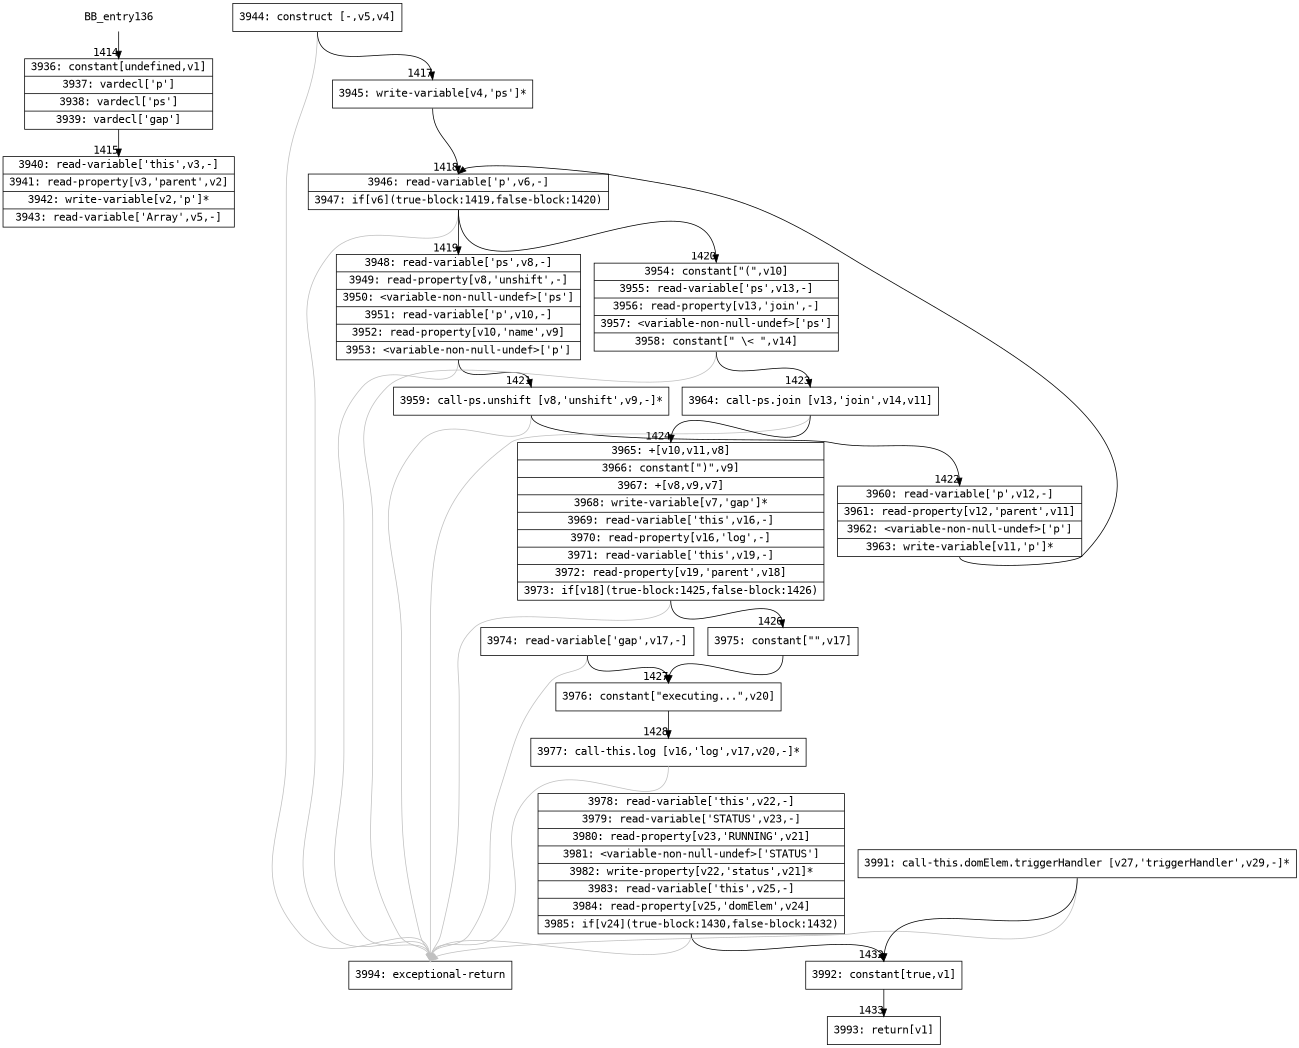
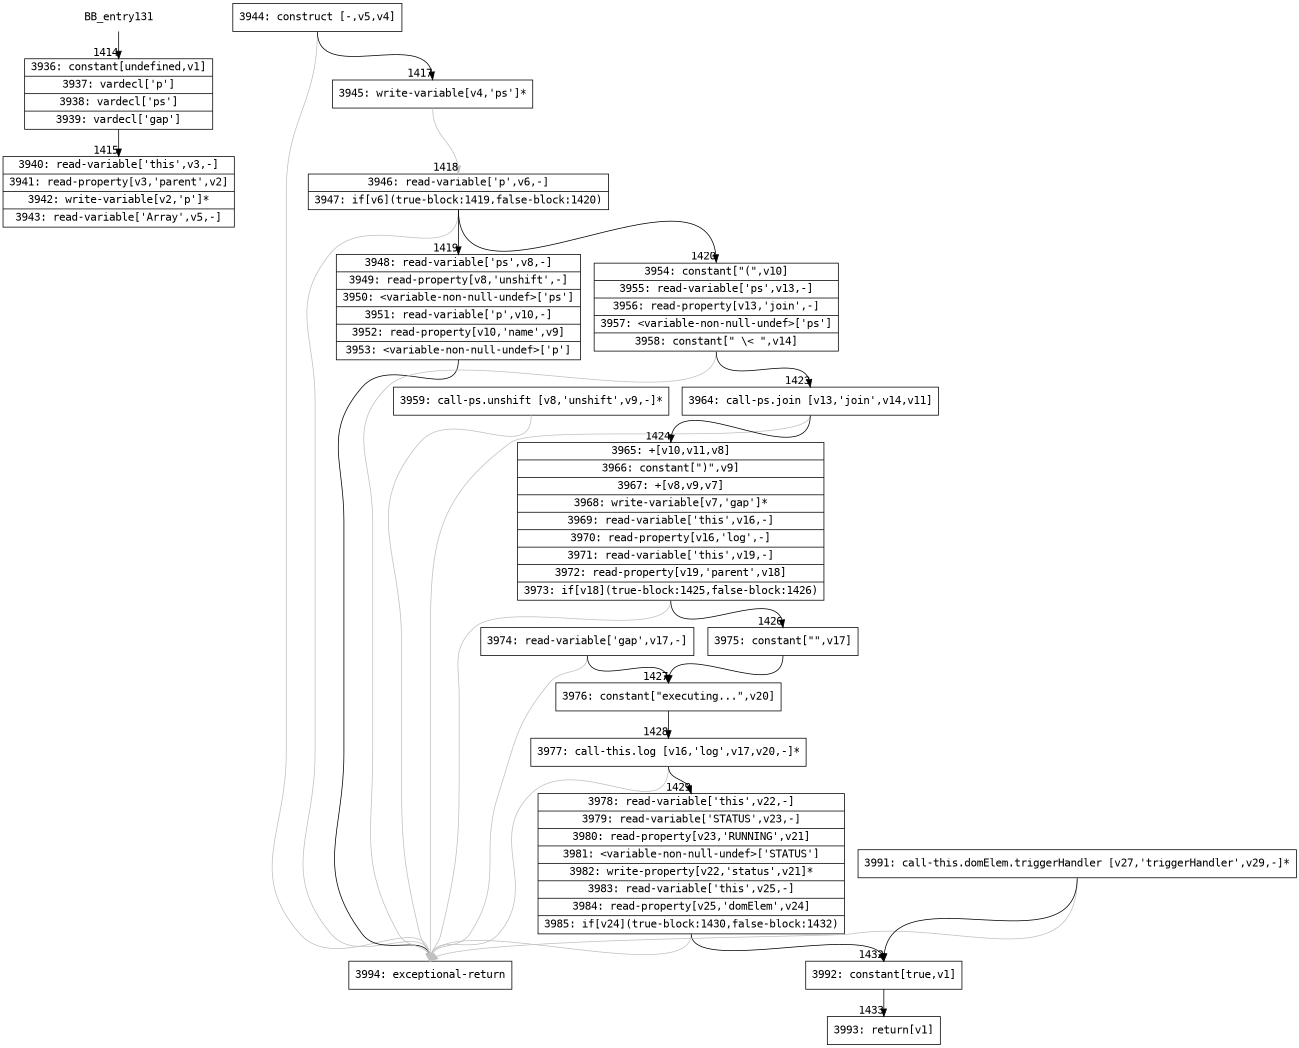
(119, 17) -> (119, 17)
(443, 138) -> (443, 138)
(491, 374) -> none
(960, 521) -> none
(344, 642) -> (344, 642)
none -> (676, 778)
